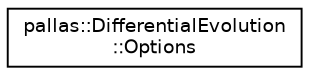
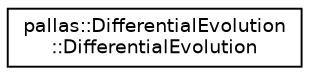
(155, 38) -> (155, 38)
